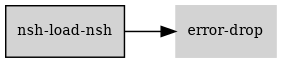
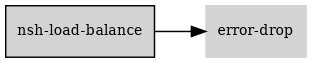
(65, 31) -> (80, 31)
